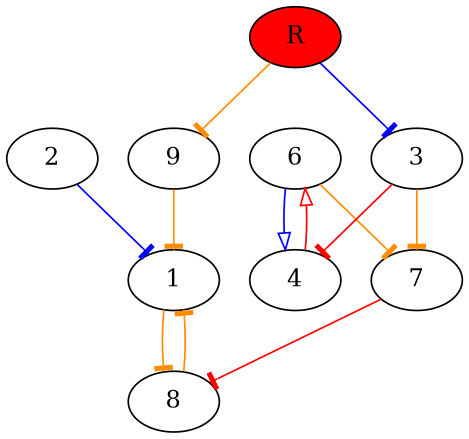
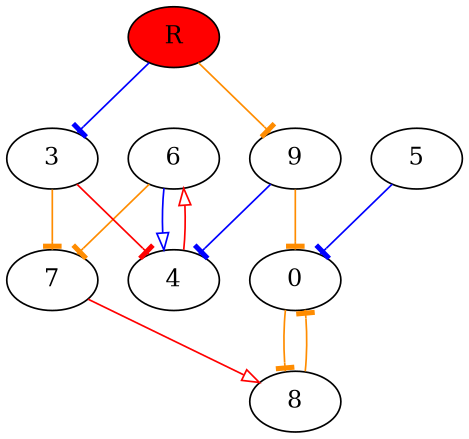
(52, 159) -> (417, 159)
none -> (238, 216)
(174, 280) -> (295, 280)
(299, 339) -> (166, 337)
